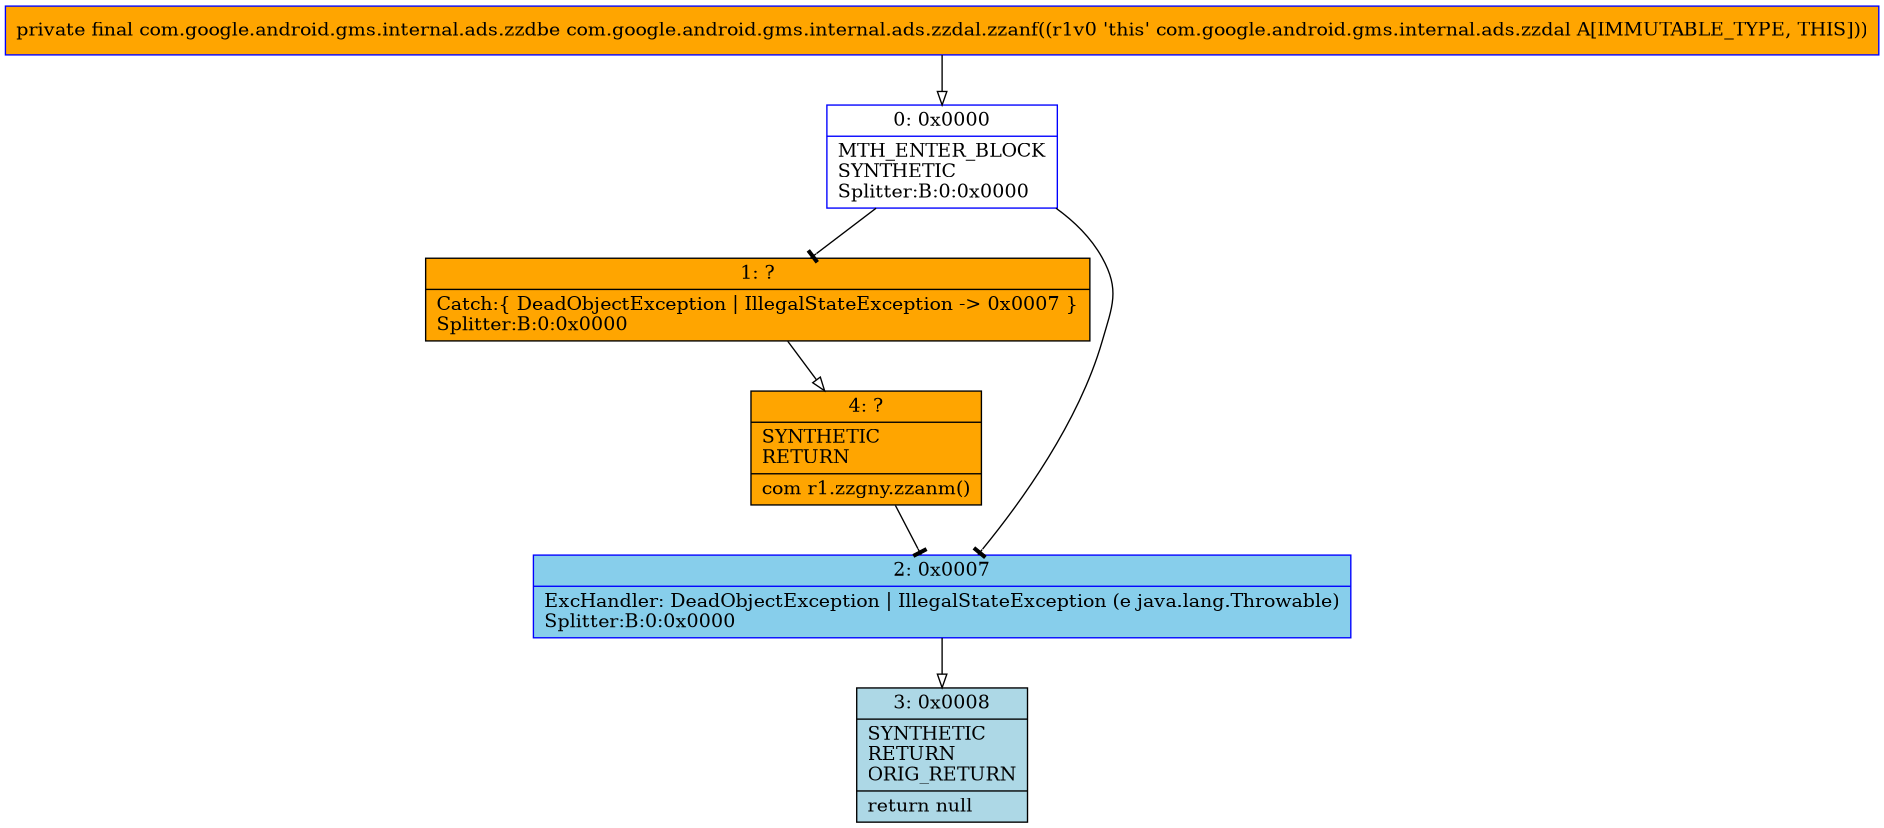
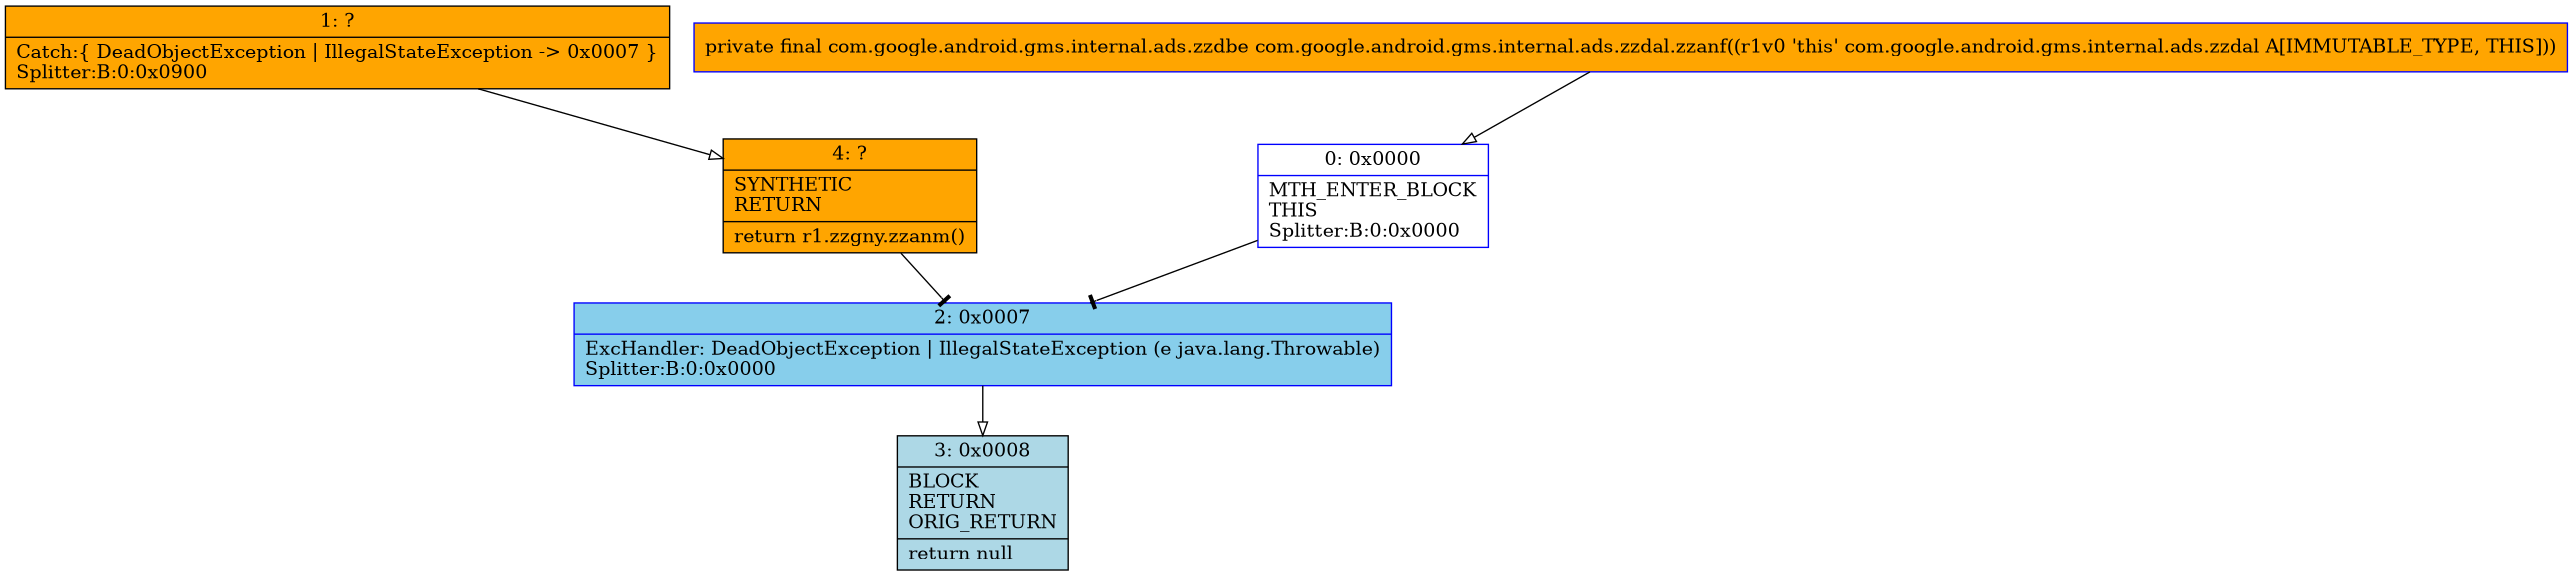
(897, 171) -> (1294, 211)
(846, 231) -> none
(533, 325) -> (113, 73)
(866, 489) -> (850, 237)
(927, 734) -> (943, 482)
